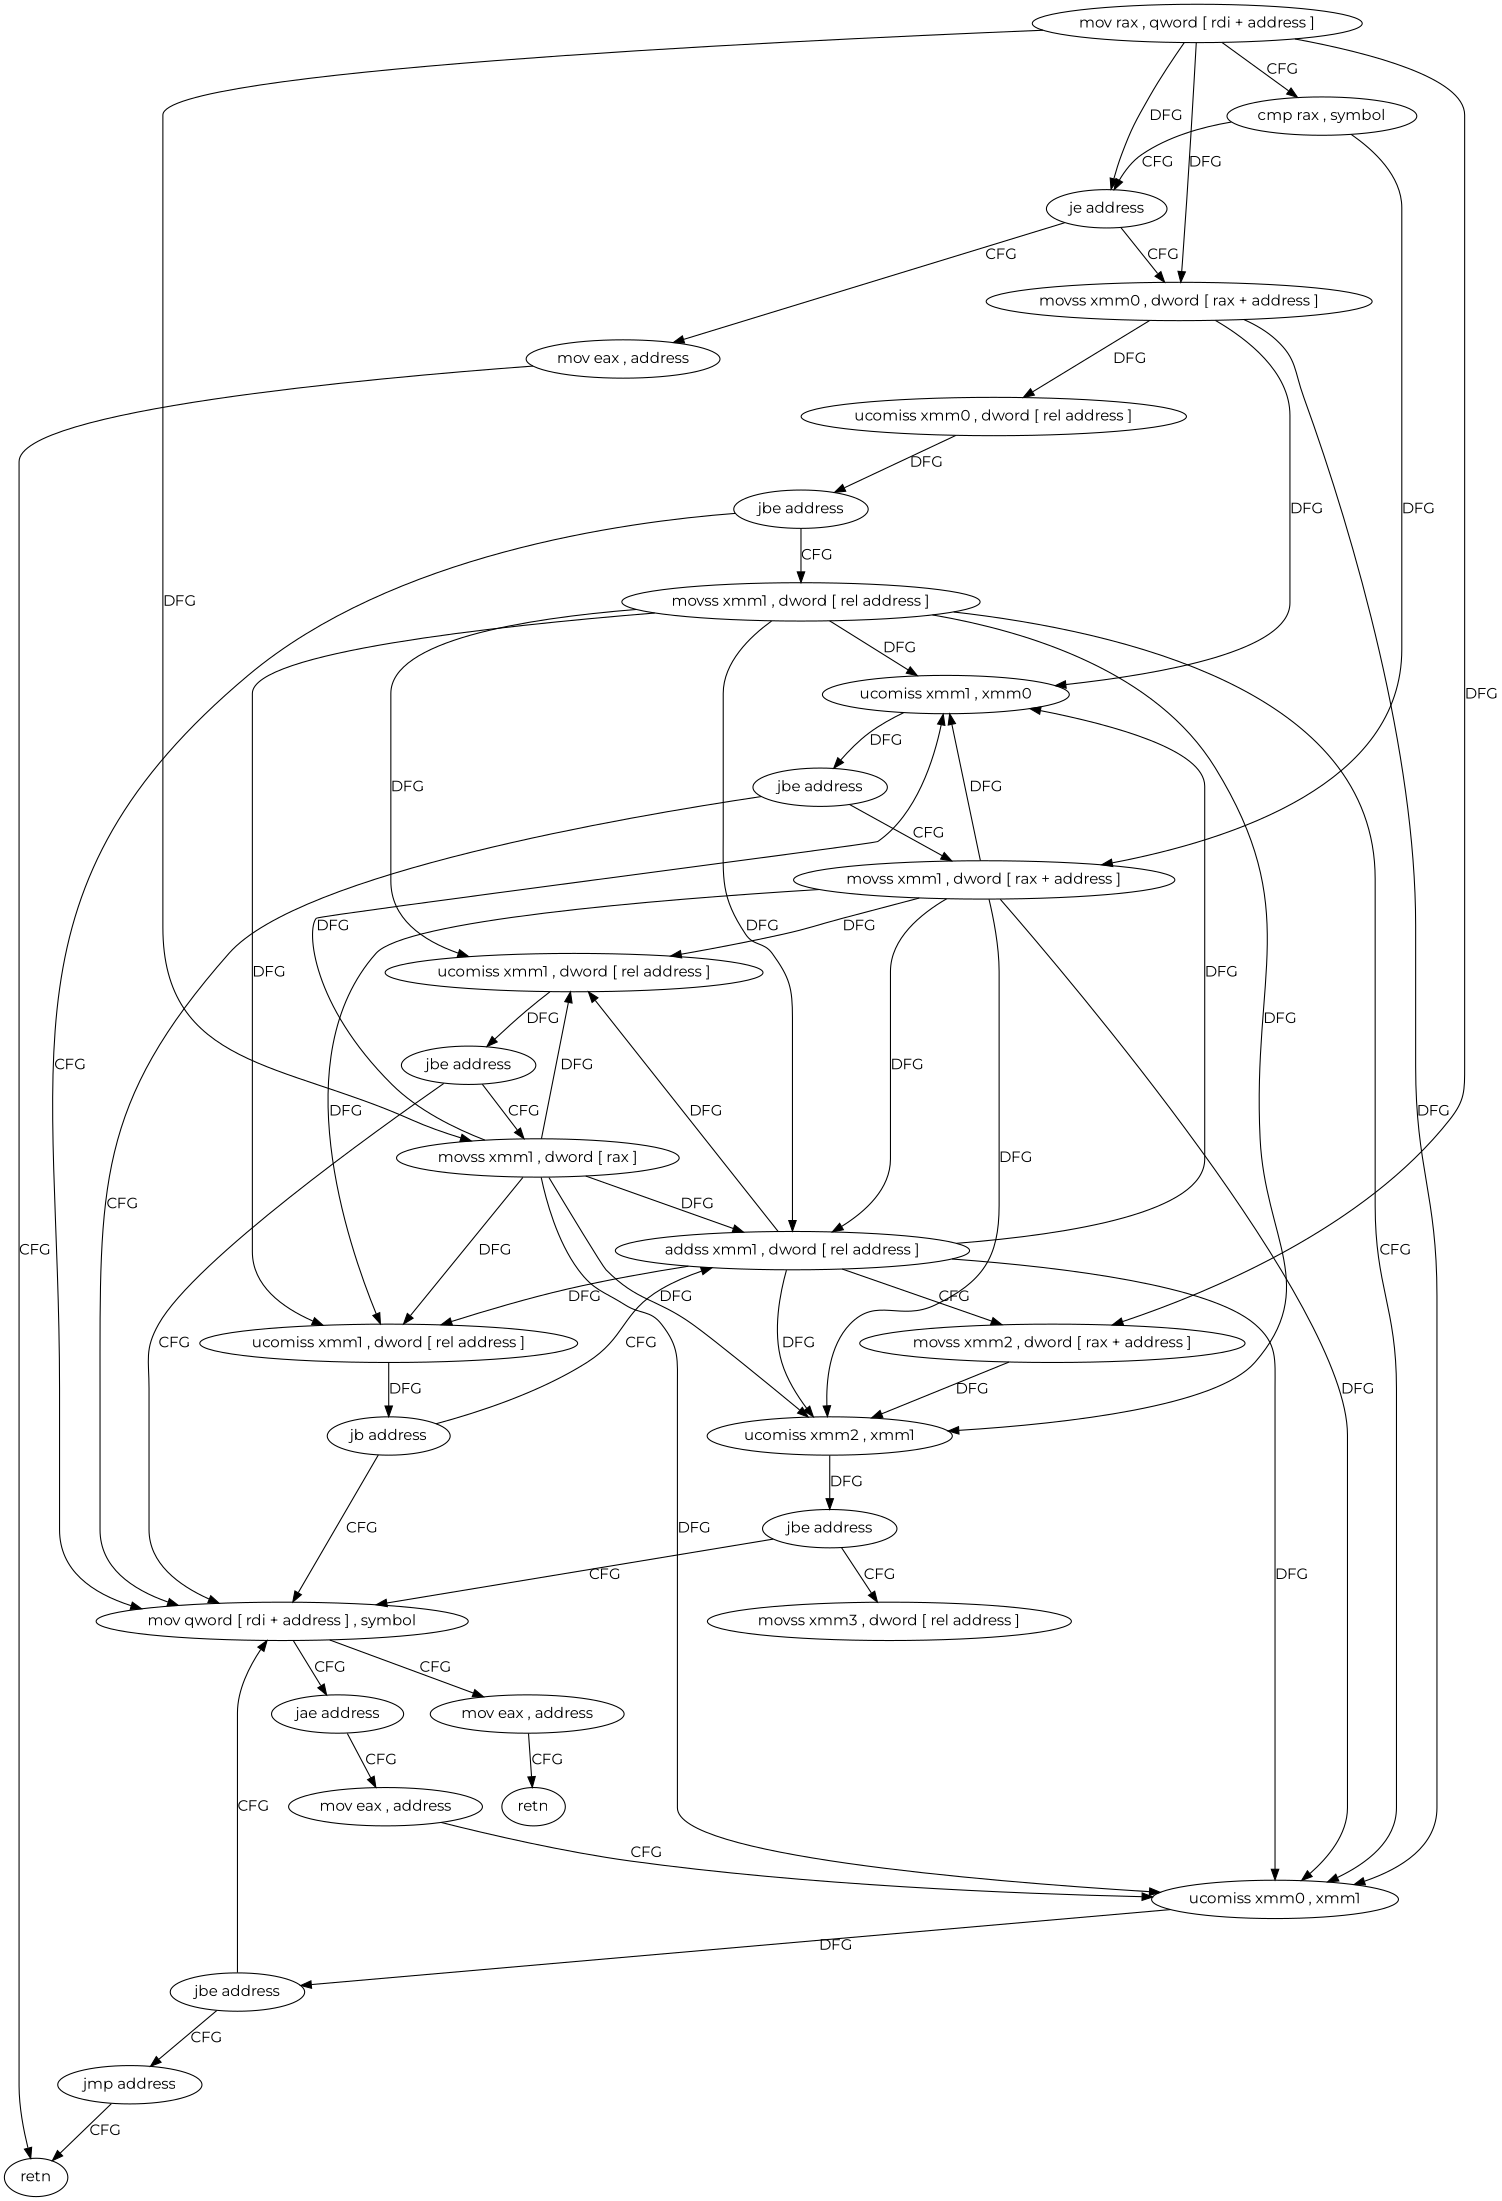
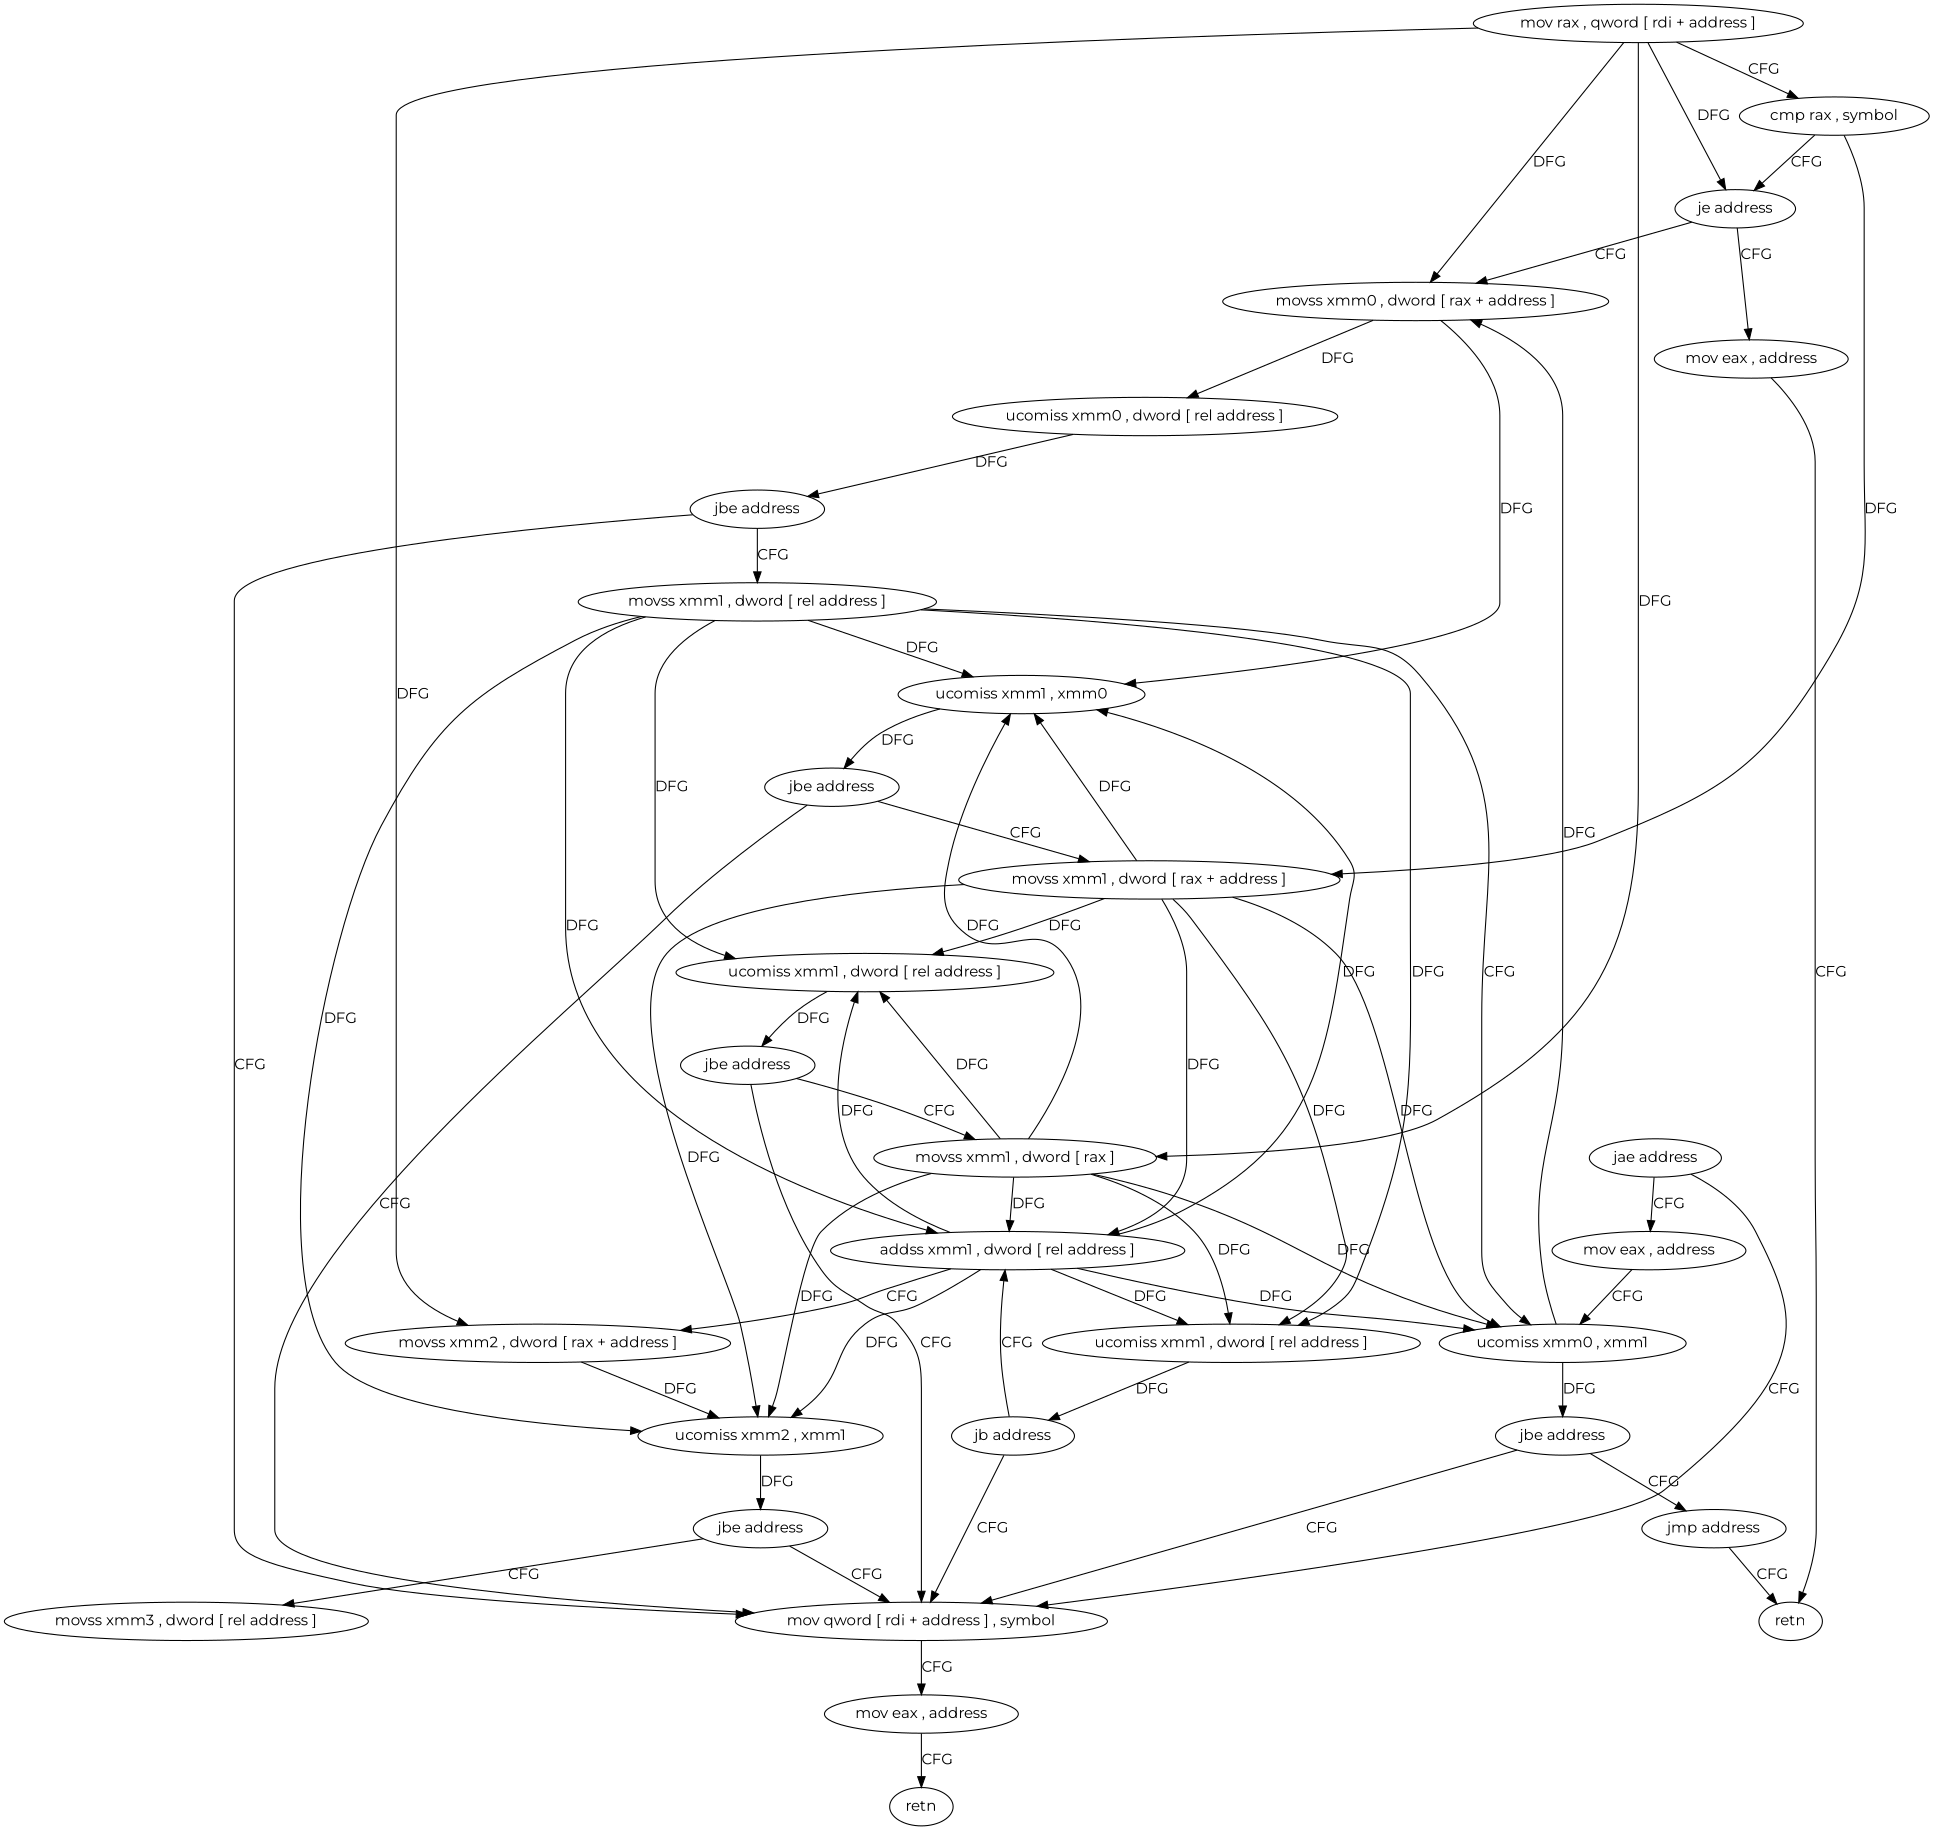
(1417, 1100) -> (1563, 807)
(307, 1663) -> (1555, 1525)
